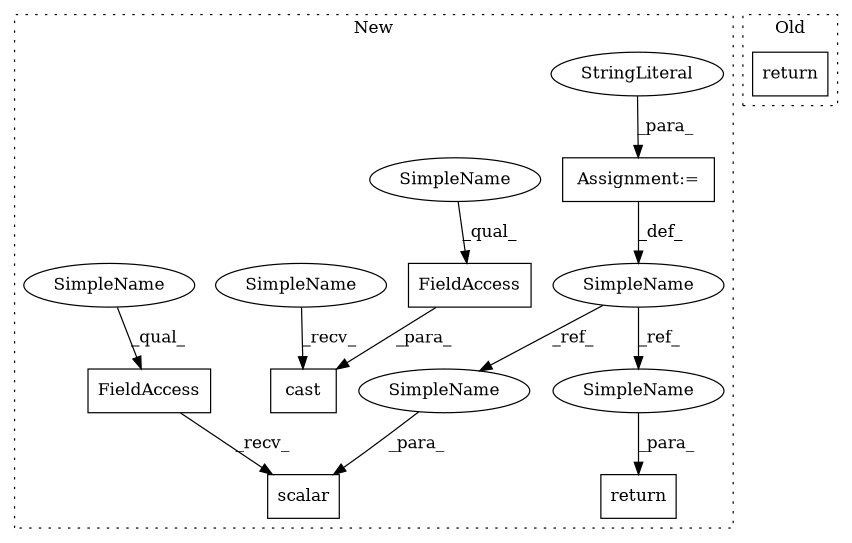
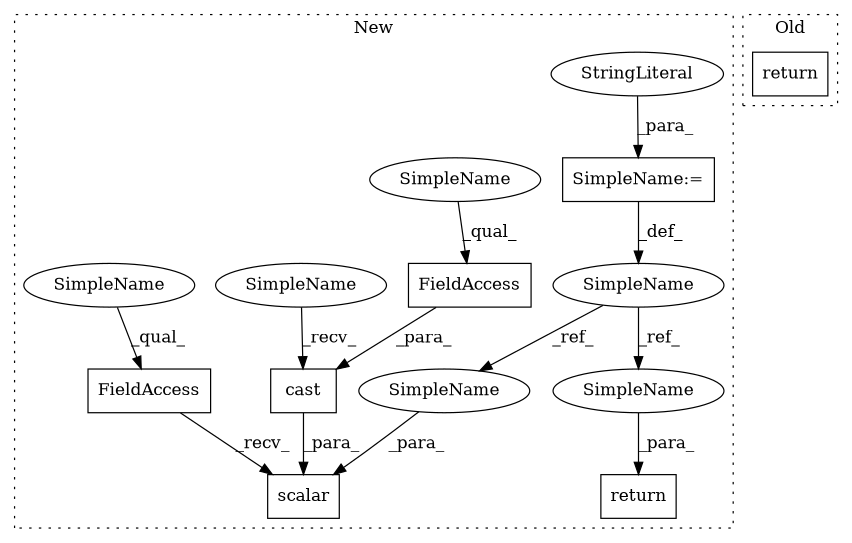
(639, 180) -> (639, 180)
none -> (303, 438)
